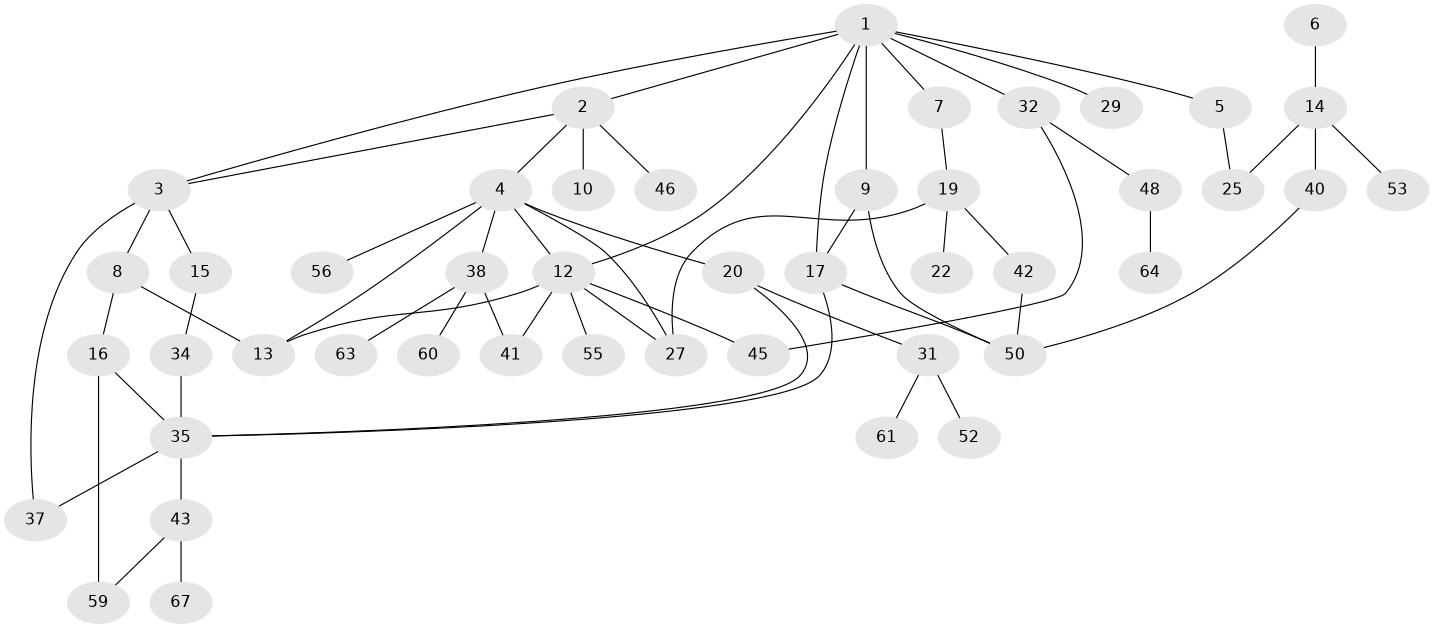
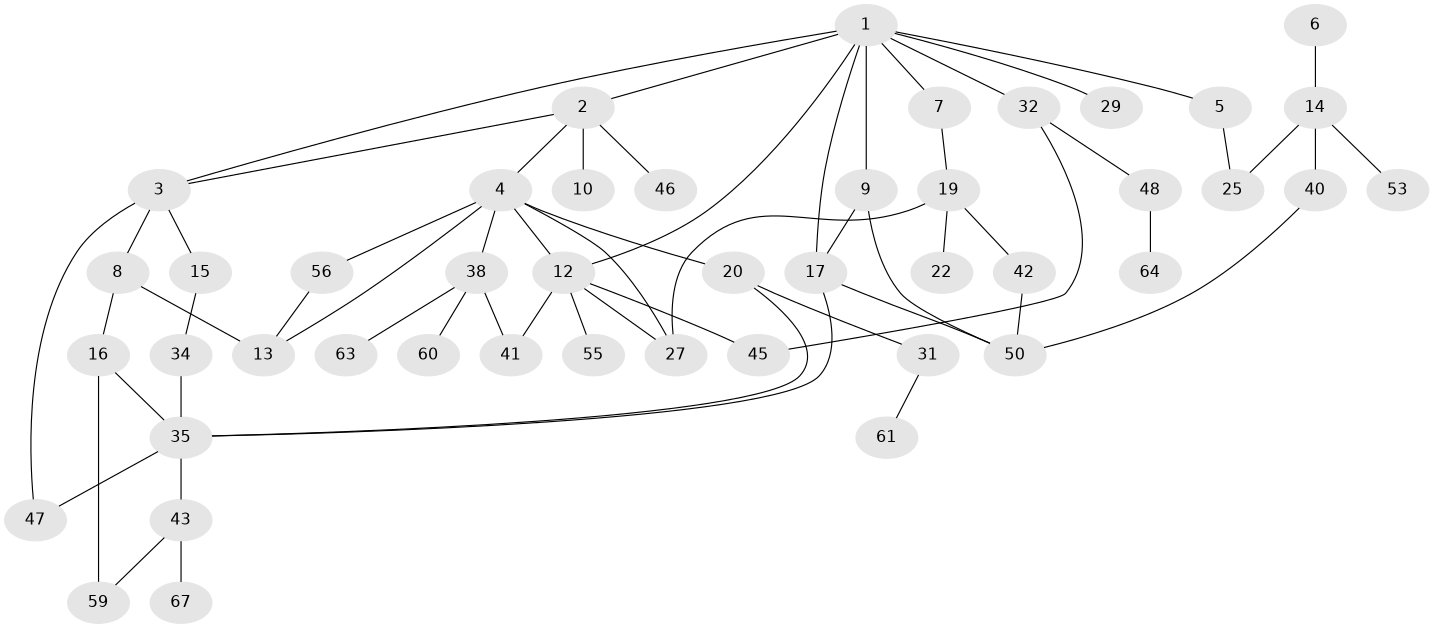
(432, 311) -> (293, 314)
(969, 438) -> none
(36, 520) -> (36, 520)
